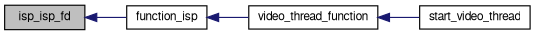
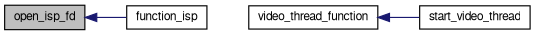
(45, 17) -> (45, 17)
(234, 17) -> none
